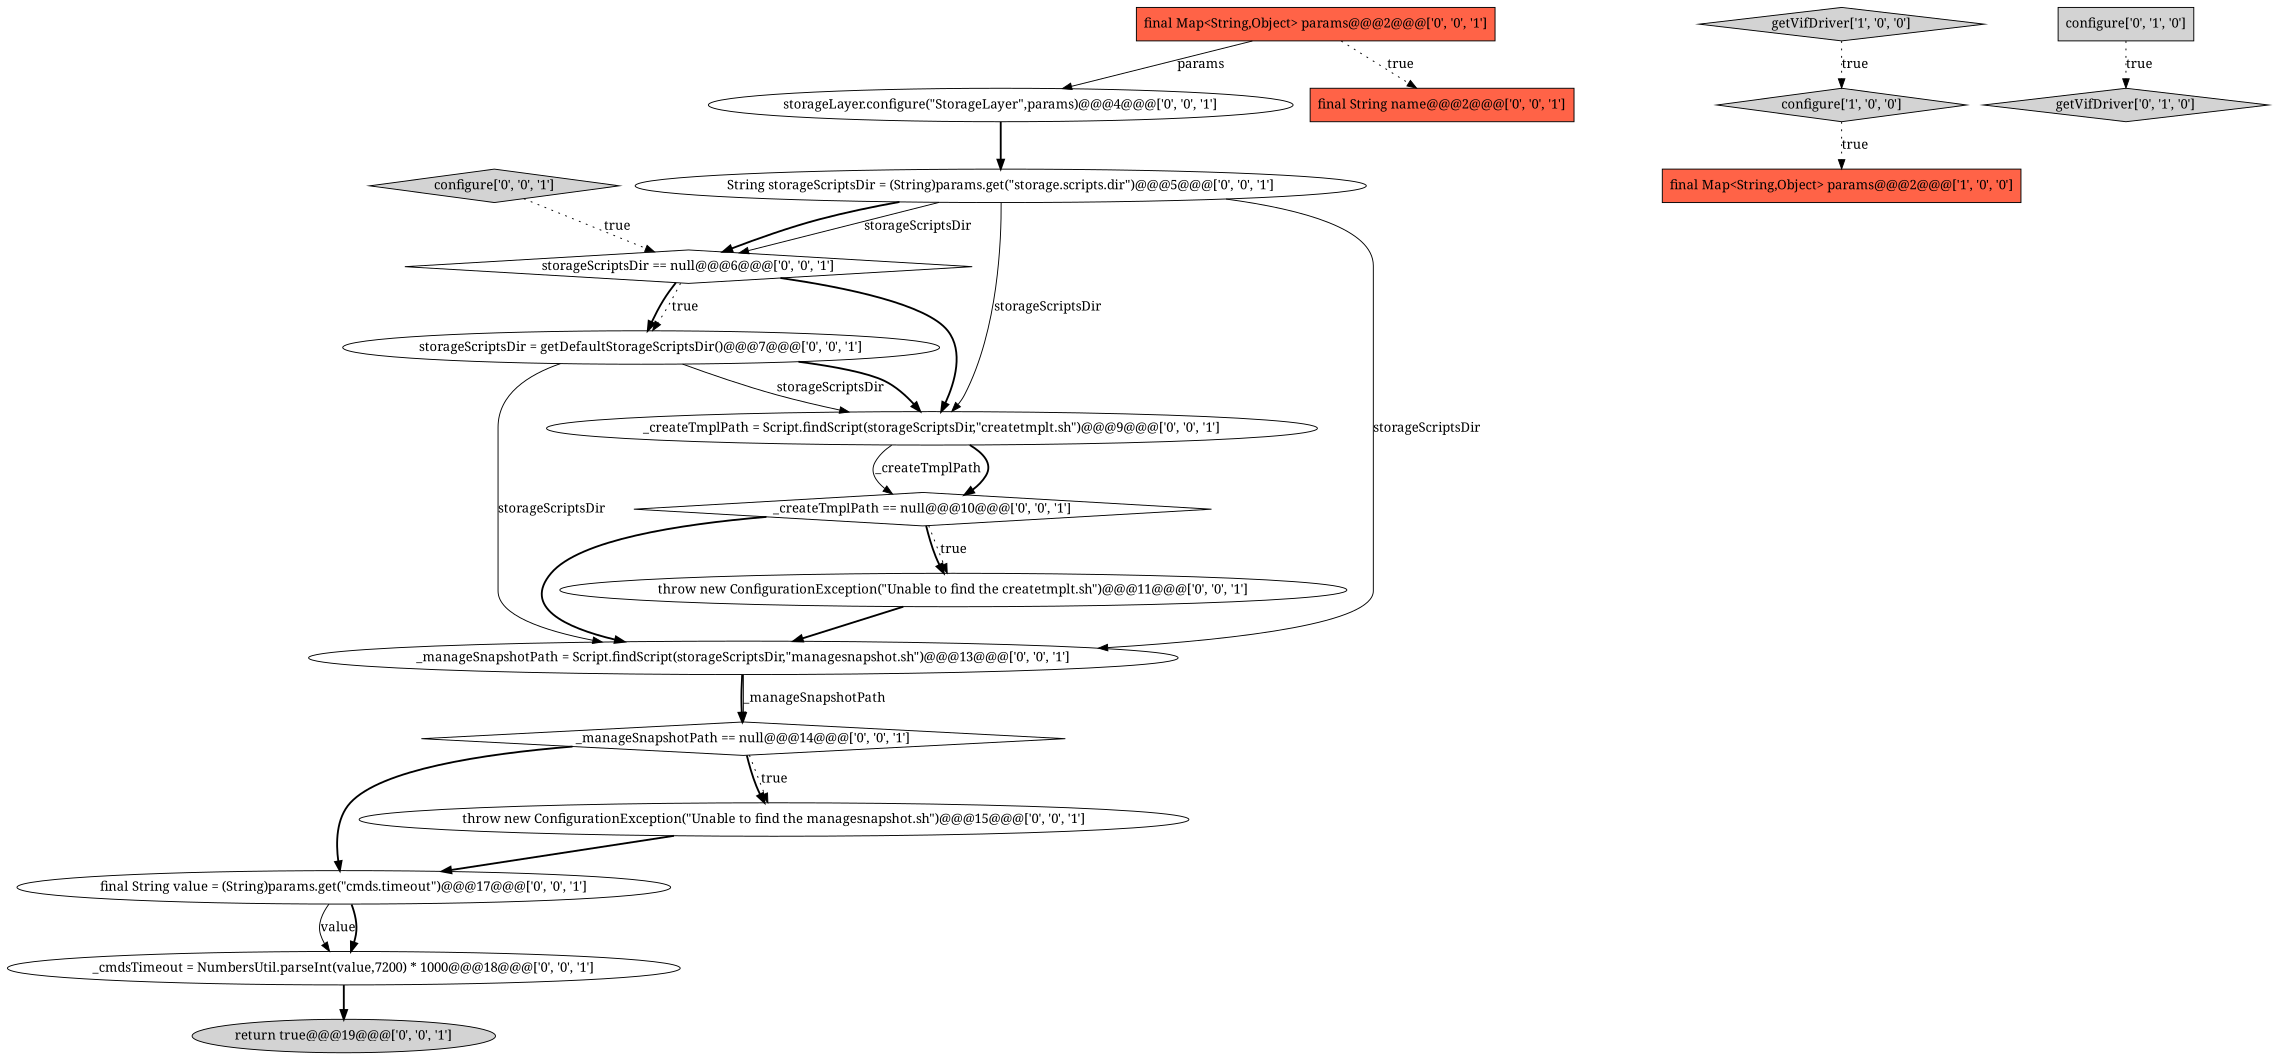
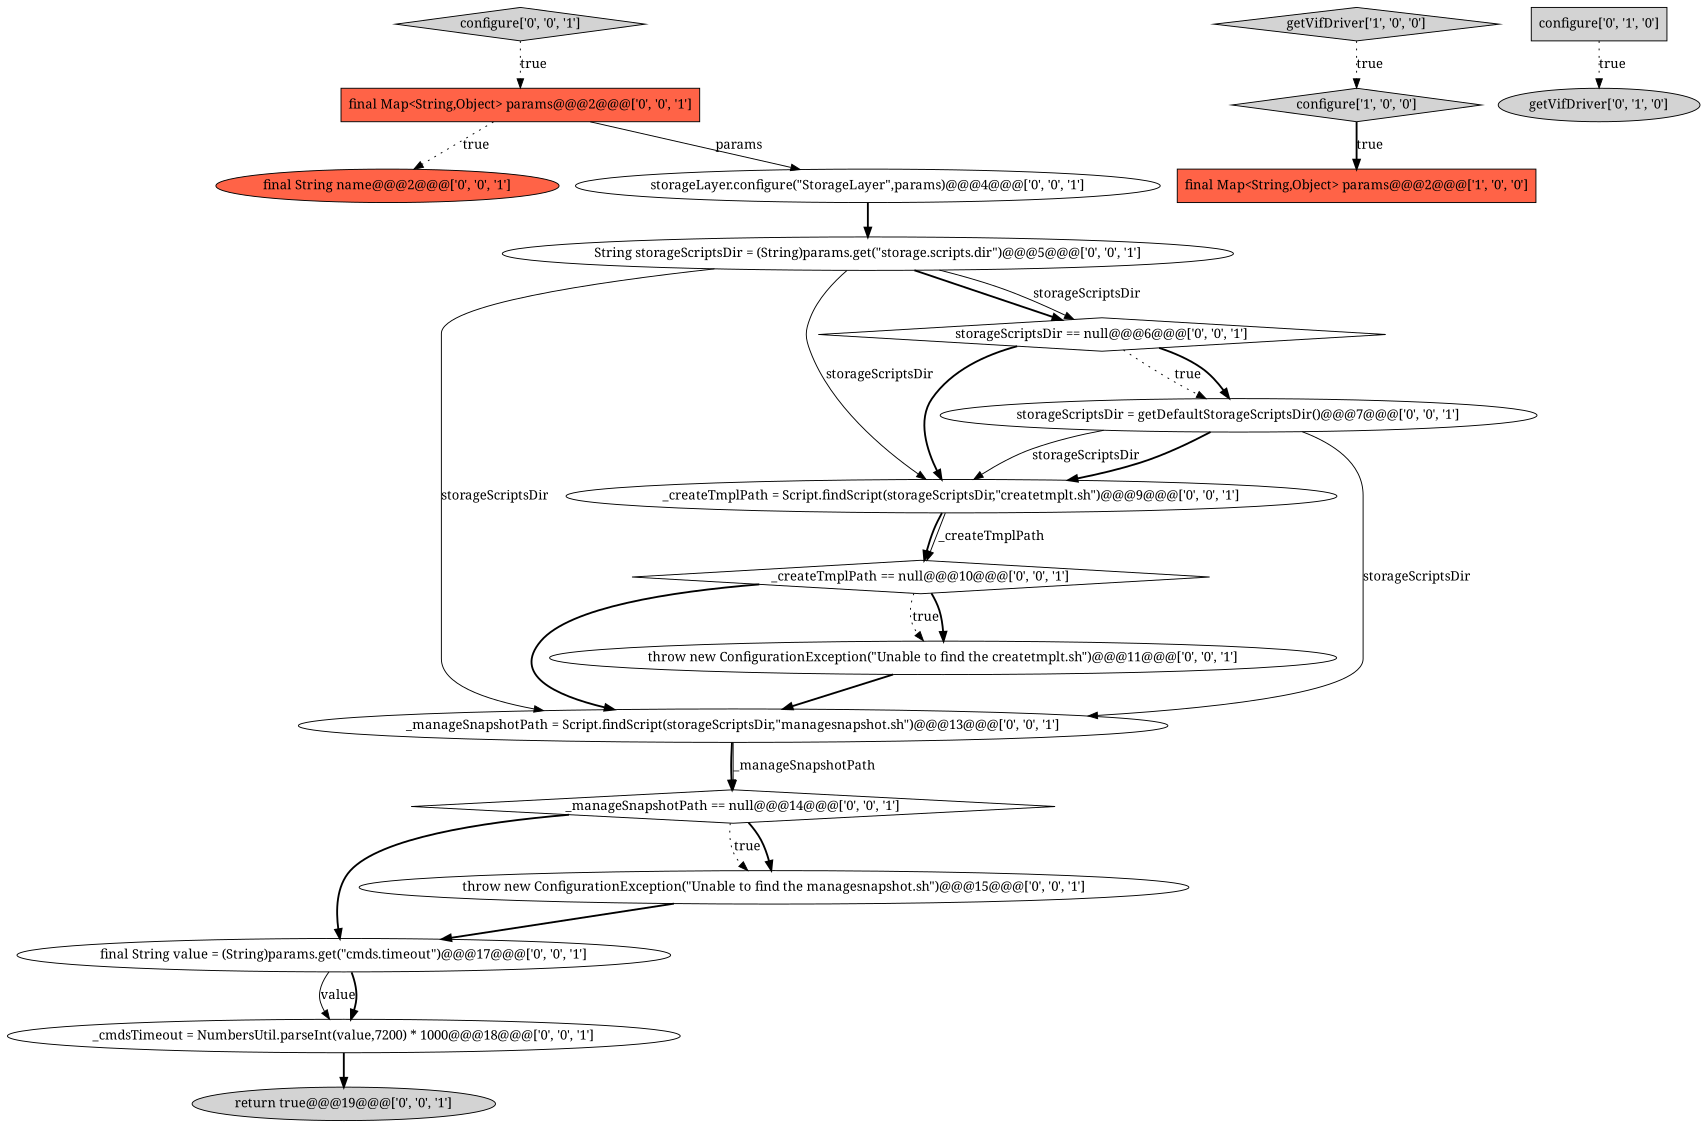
(1442, 105) -> (387, 186)
(2126, 105) -> (1599, 105)
(1842, 141) -> (1357, 141)
(585, 224) -> (520, 60)
